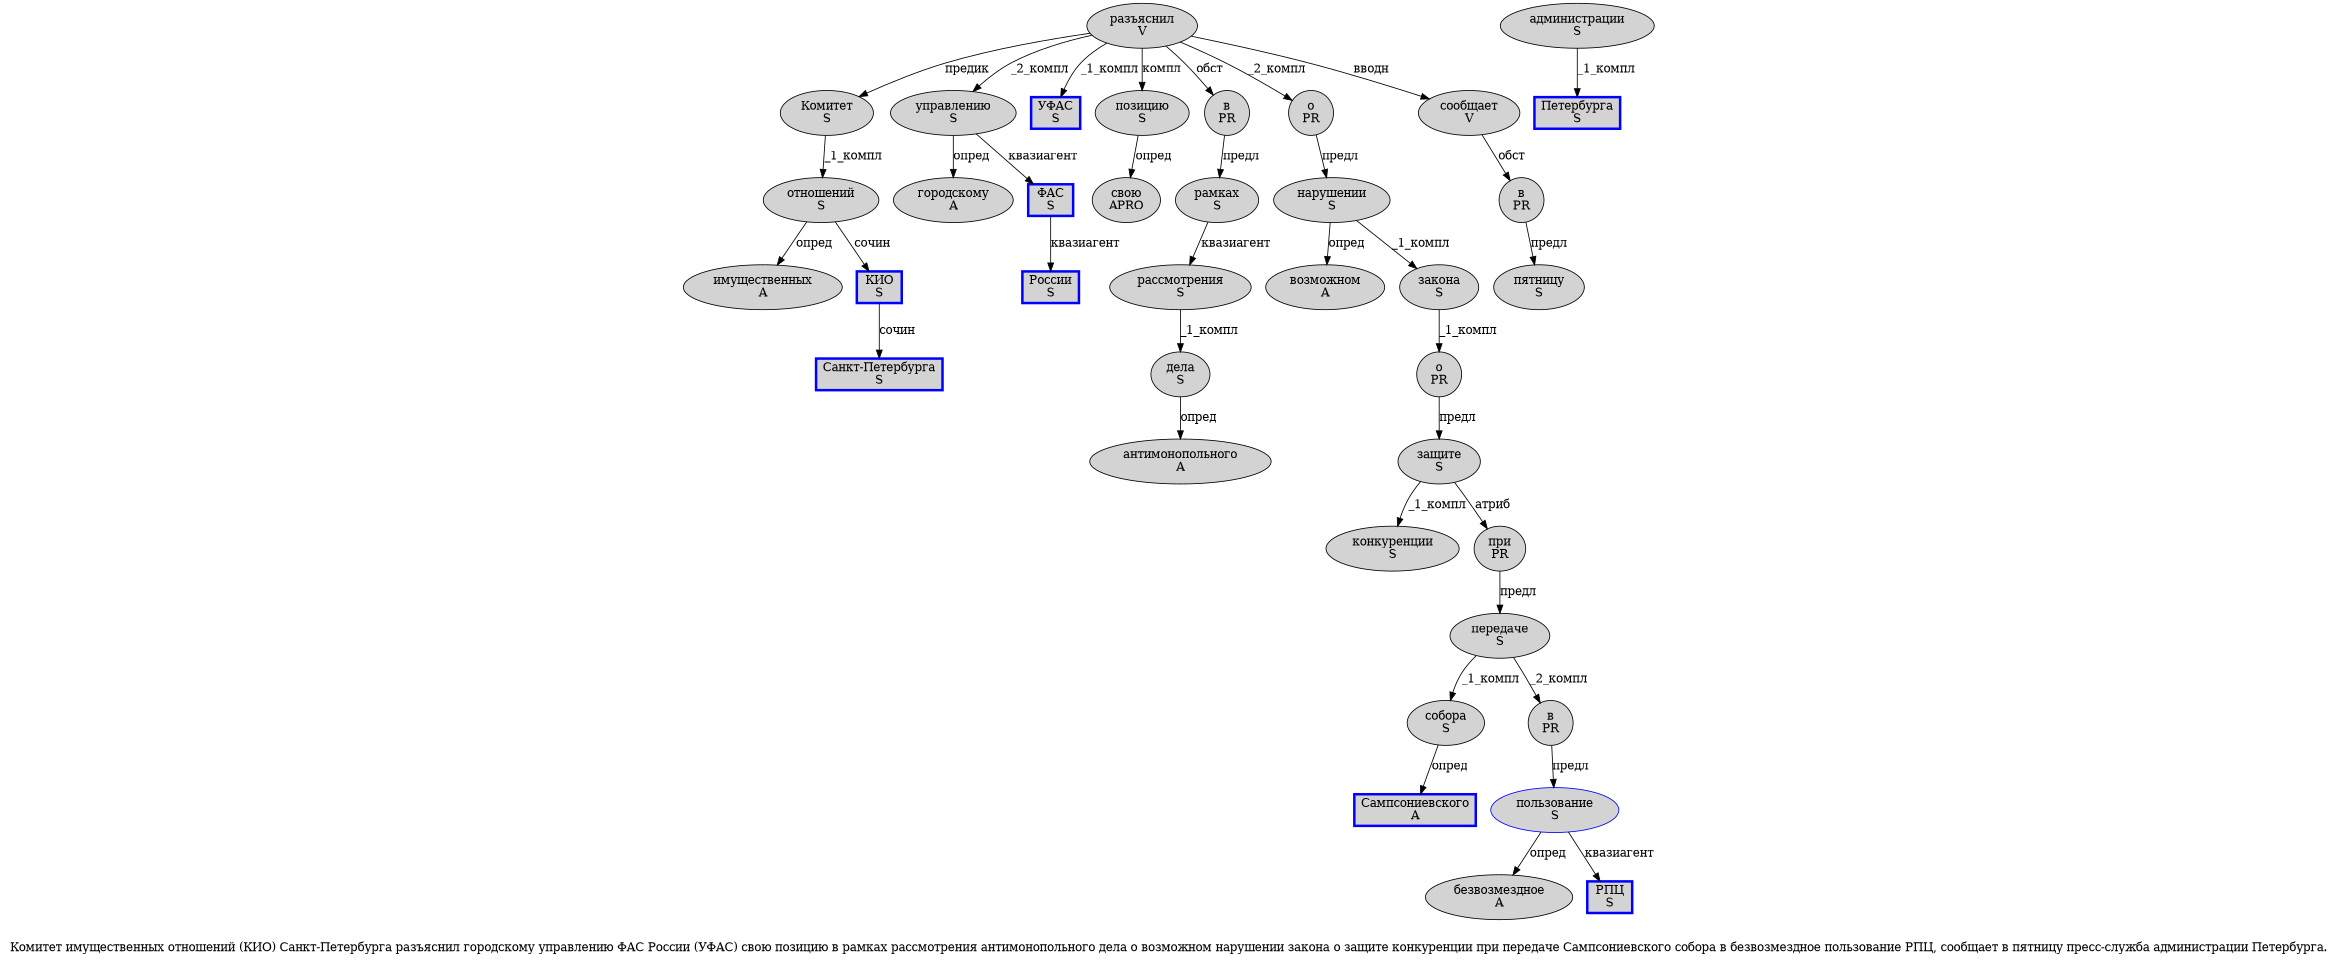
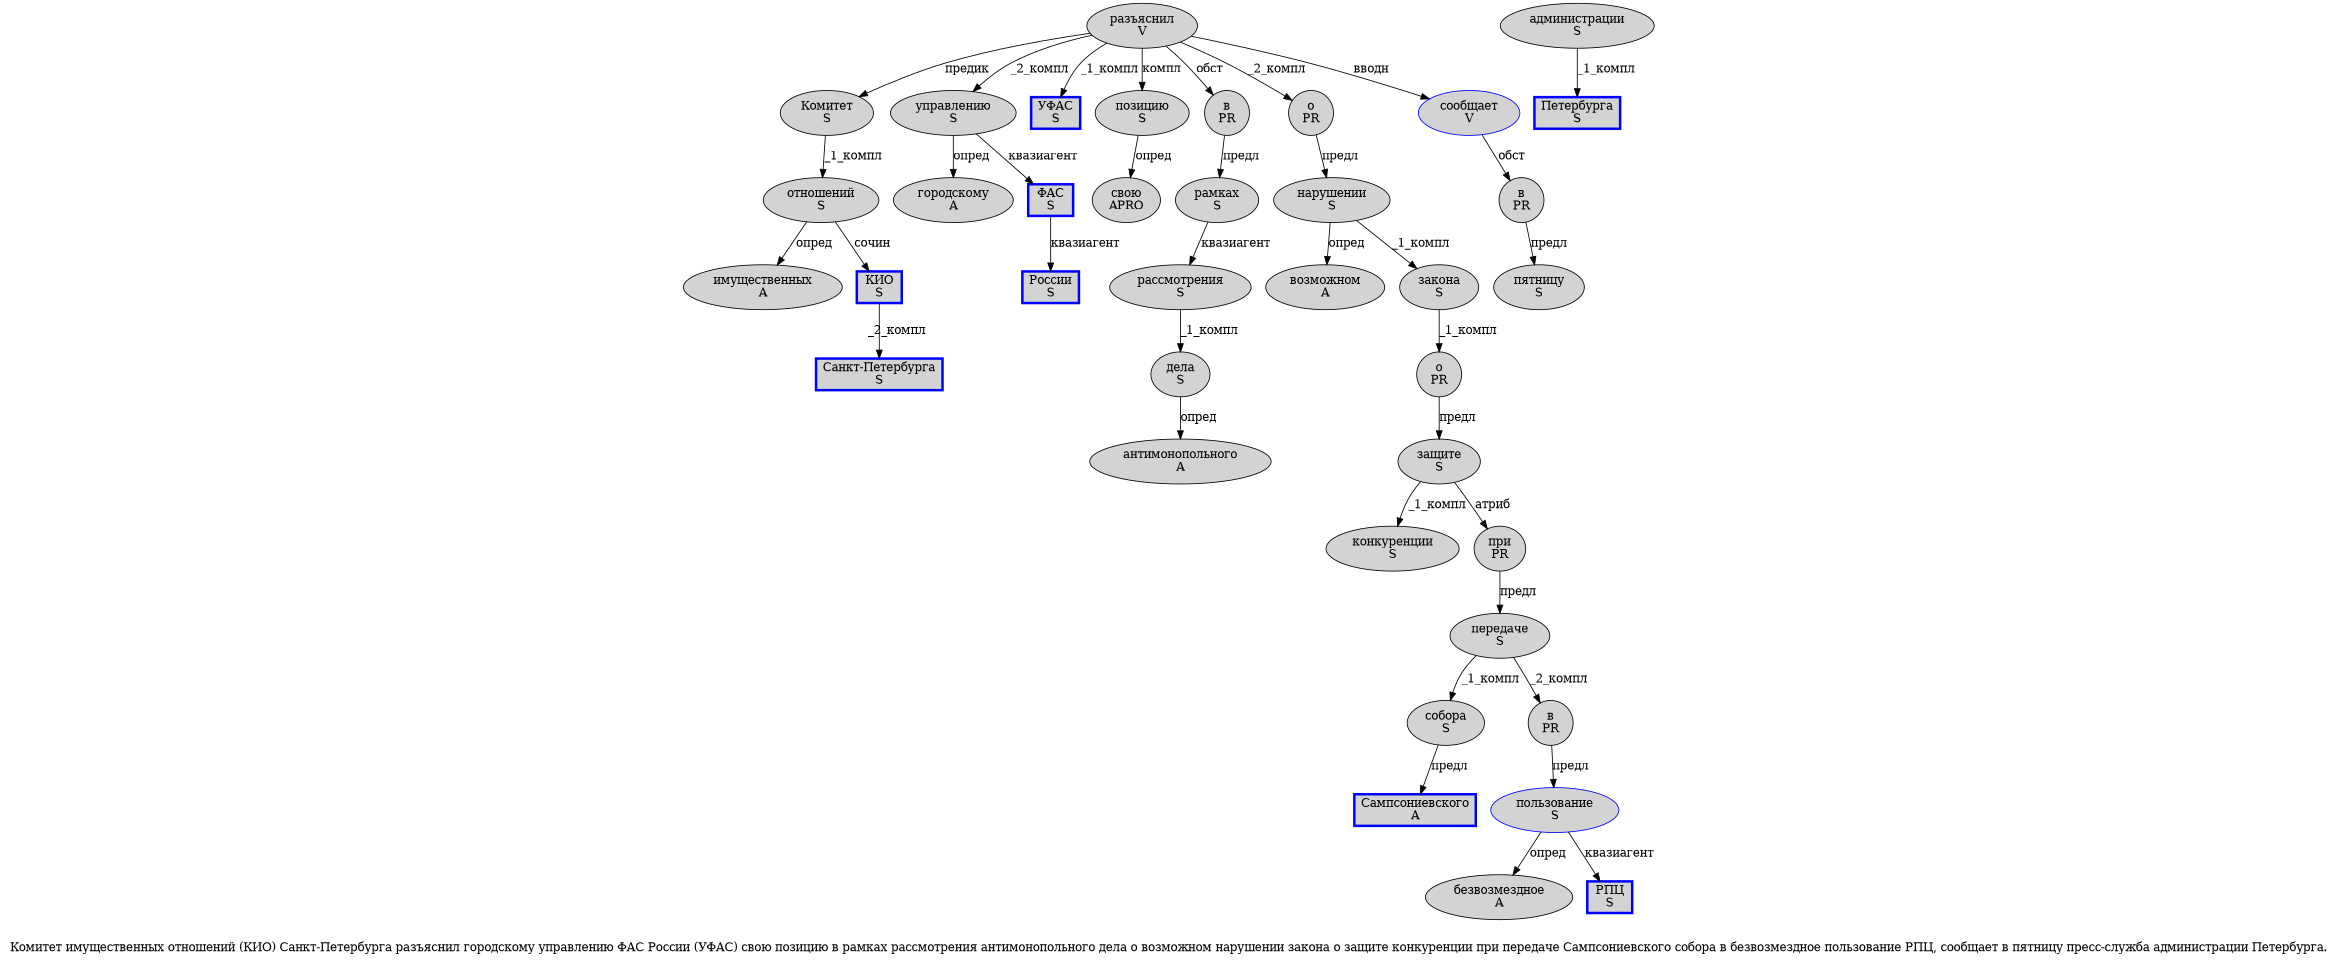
(1469, 113) -> (1469, 113)
(897, 331) -> (897, 331)
(1450, 766) -> (1450, 766)
